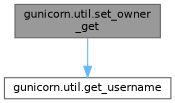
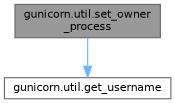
(88, 21) -> (88, 21)
